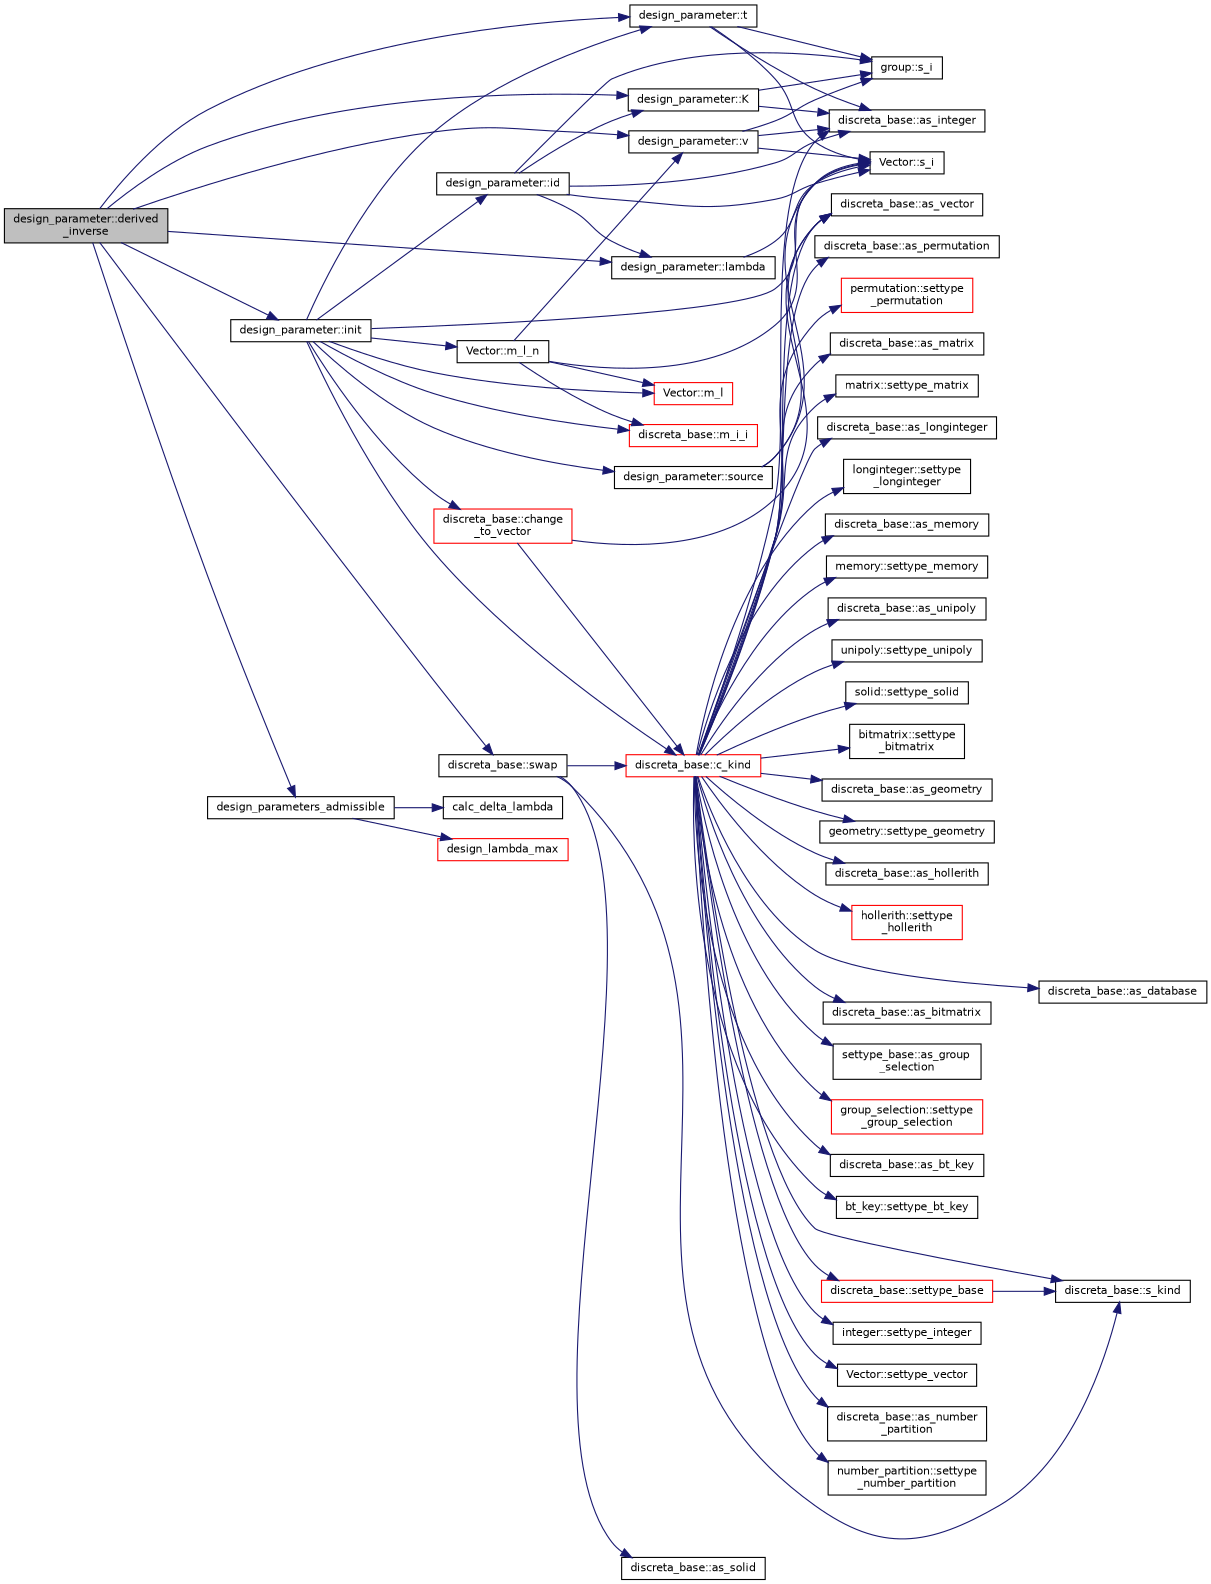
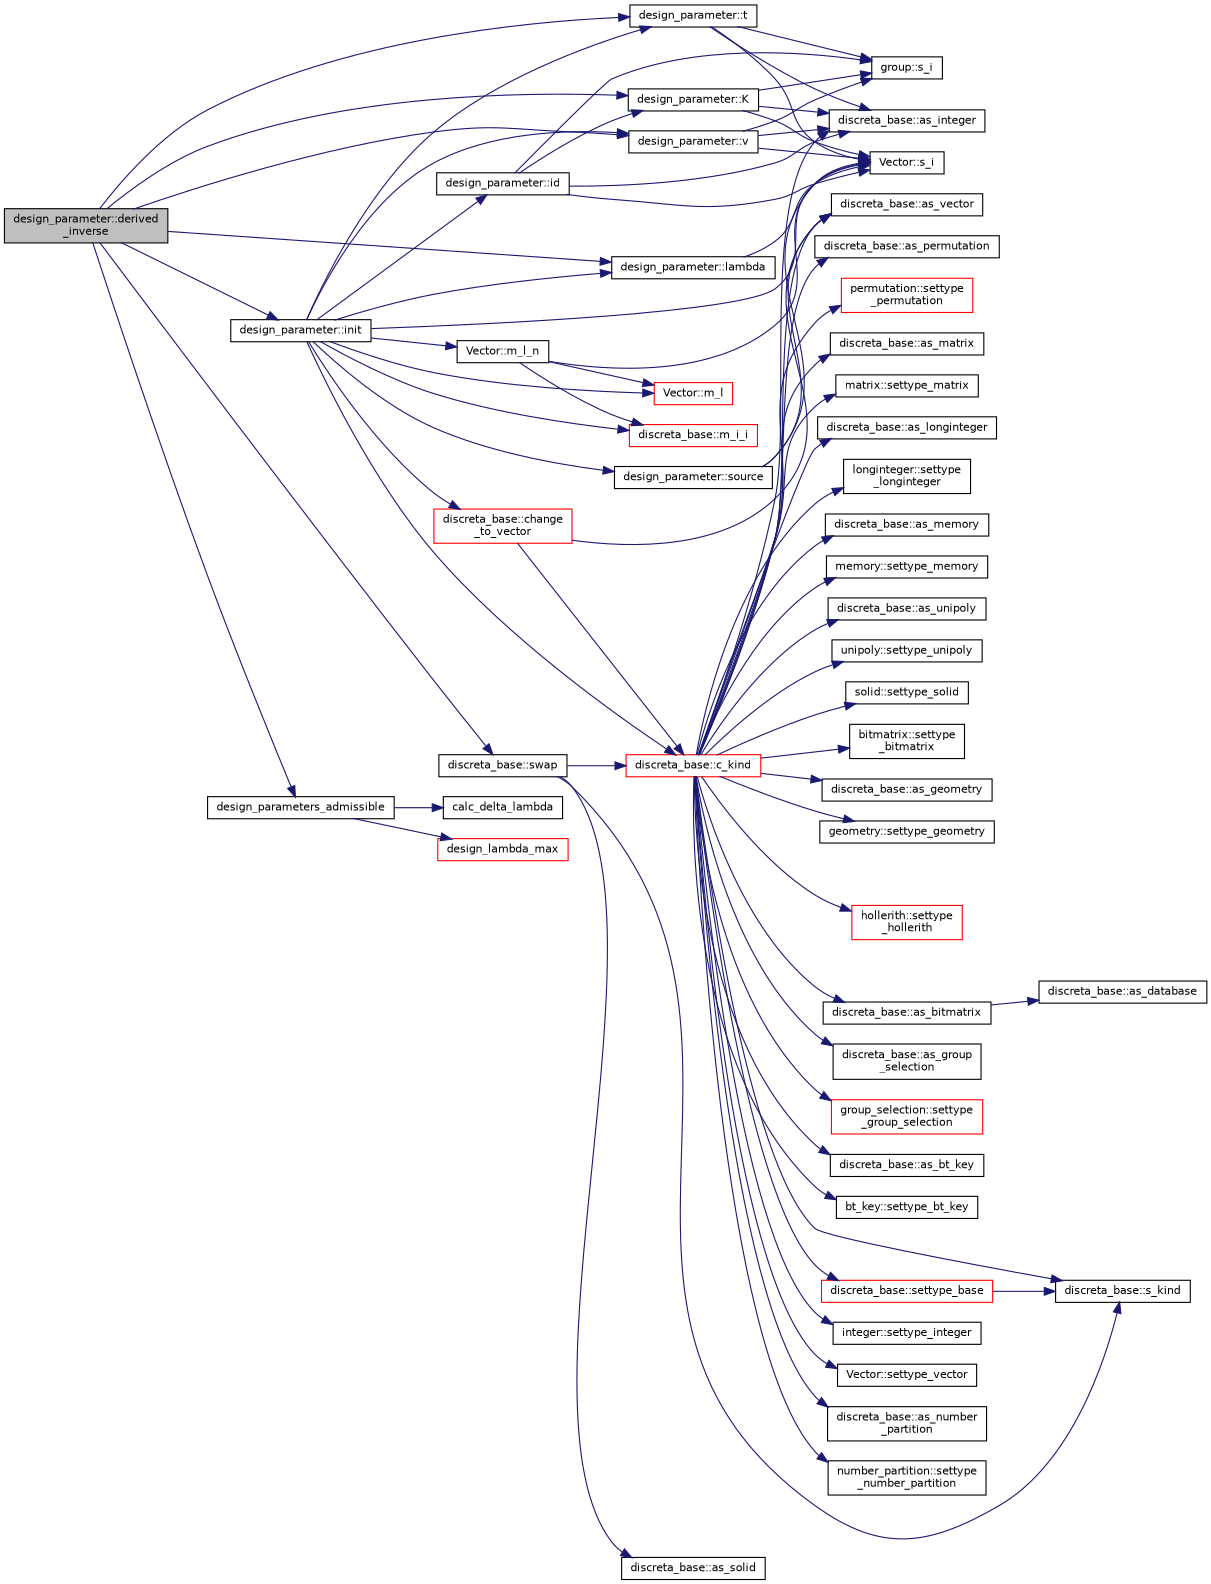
none -> (784, 125)
(589, 223) -> (466, 289)
(594, 251) -> (427, 168)
(907, 874) -> none
(817, 951) -> (1009, 1003)
(907, 1062) -> (907, 1062)
